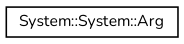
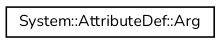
(92, 22) -> (110, 22)
